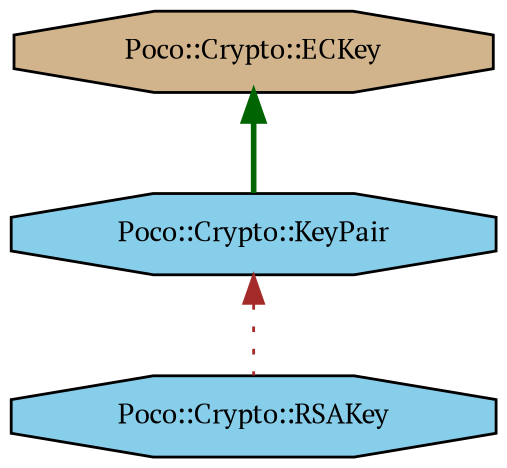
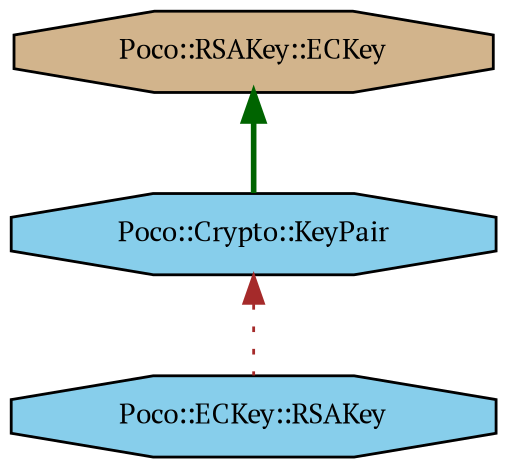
(254, 52) -> (254, 52)
(254, 416) -> (254, 416)
